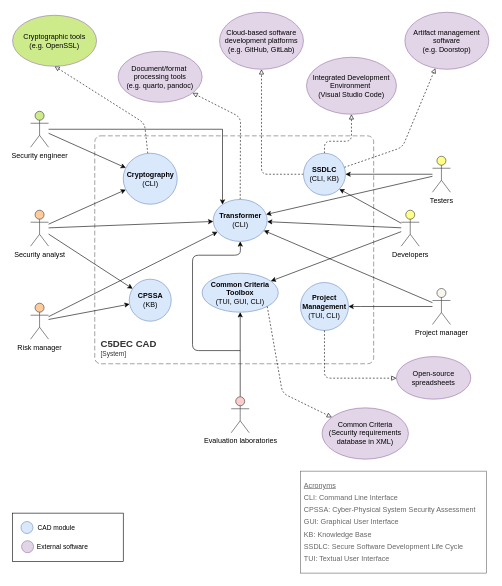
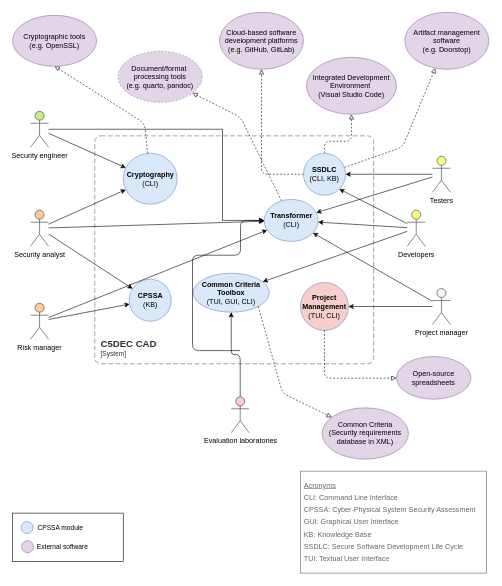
(54, 41) -> (54, 41)
(160, 77) -> (160, 77)
(240, 221) -> (291, 221)
(410, 228) -> (416, 228)
(240, 293) -> (231, 293)
(324, 307) -> (324, 307)
(54, 528) -> (58, 528)
